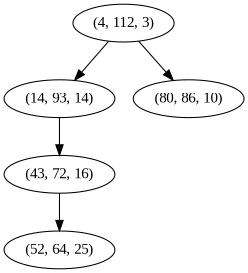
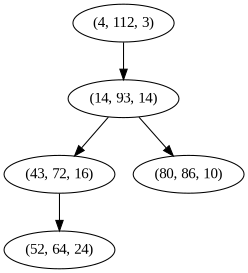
(152, 57) -> (153, 132)
(59, 250) -> (59, 250)
